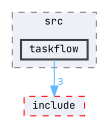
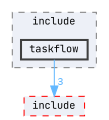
(54, 22) -> (54, 22)
